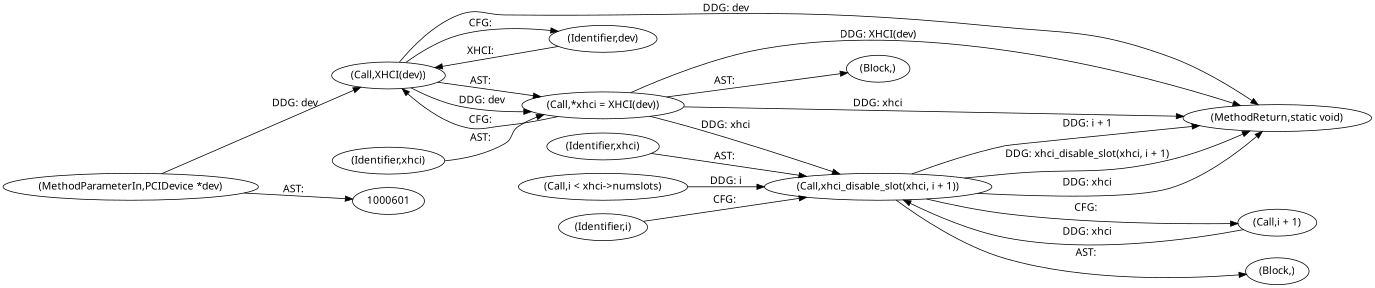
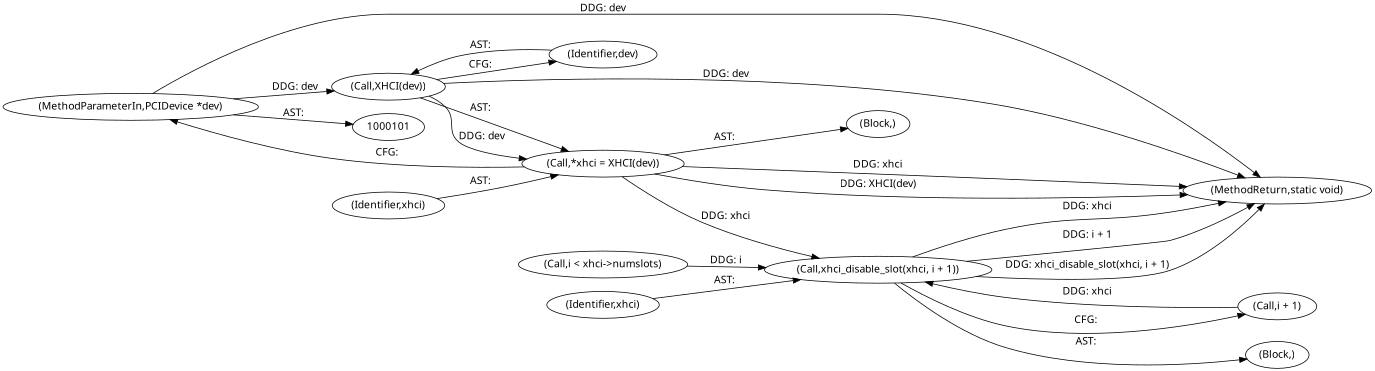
none -> (715, 14)
(482, 51) -> (482, 45)
(478, 129) -> (349, 160)
(388, 201) -> (388, 127)
(603, 227) -> none
